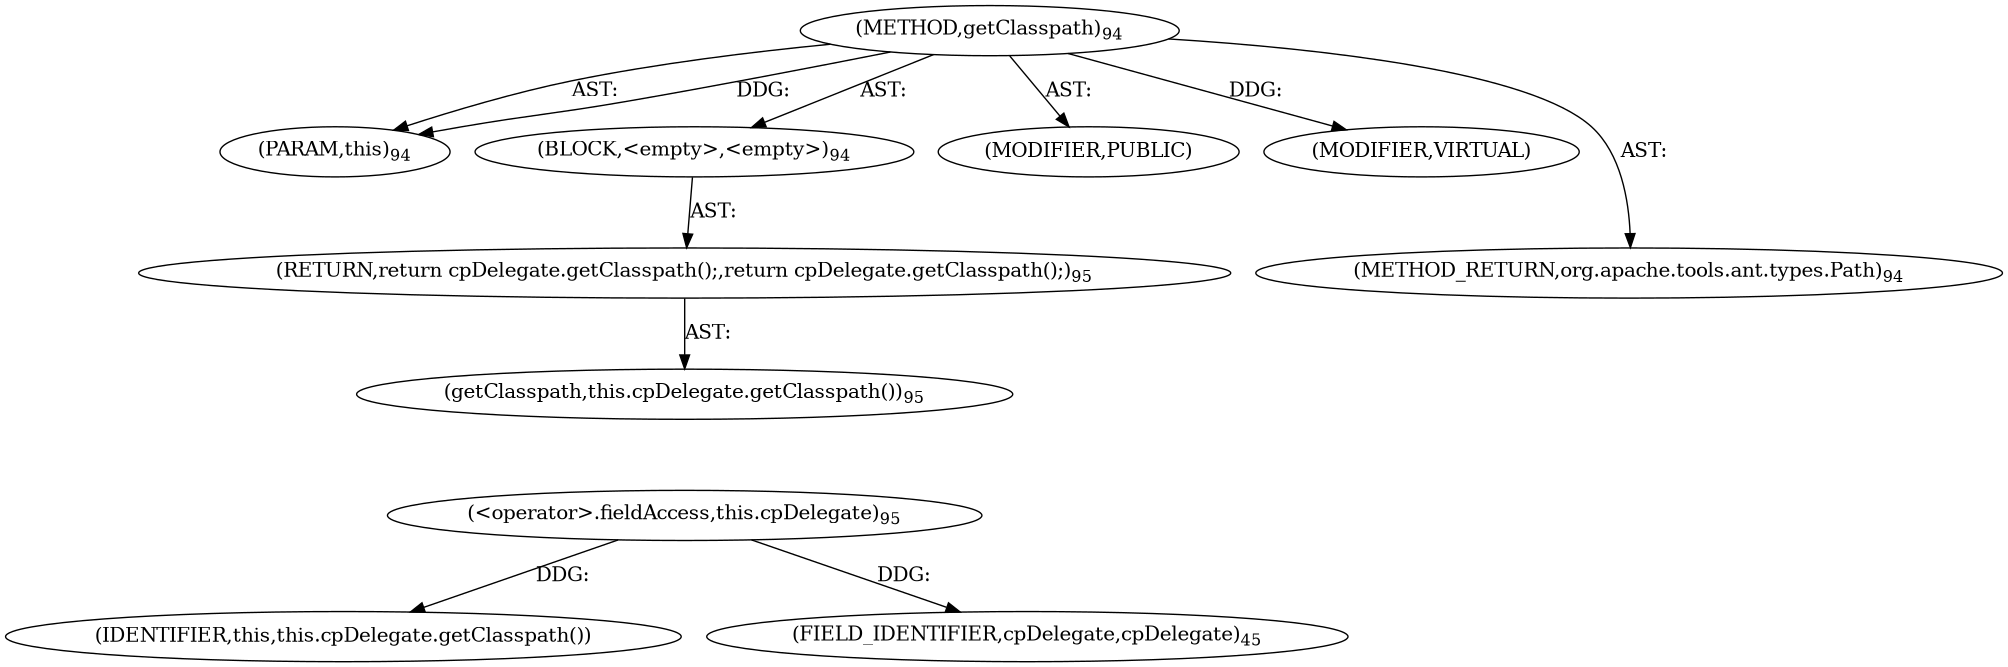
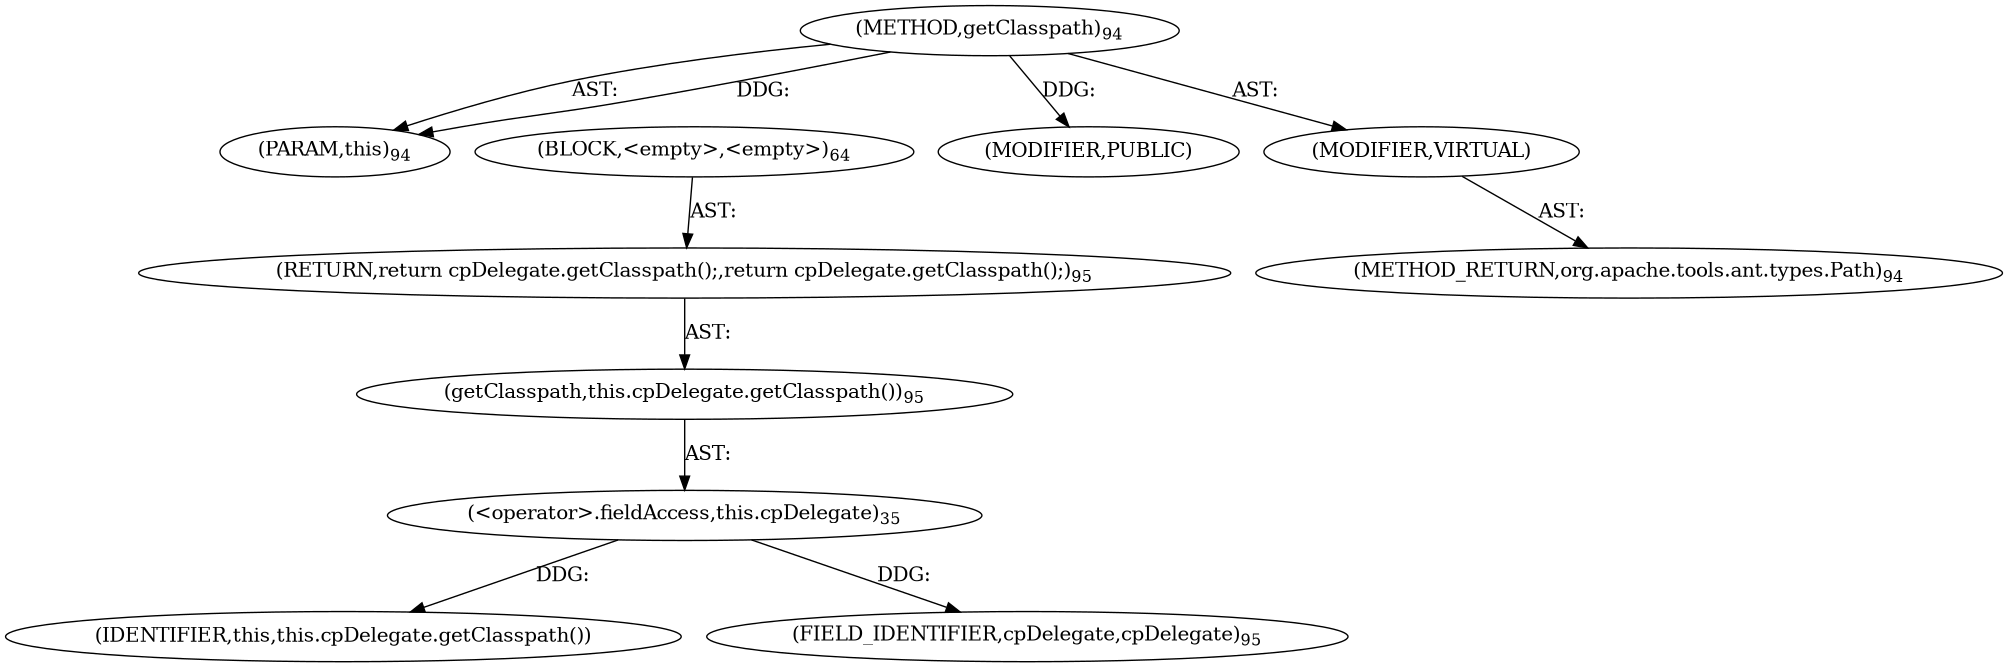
(1443, 71) -> (1519, 209)
(849, 88) -> none
(1072, 91) -> (1072, 91)
(1259, 91) -> (1259, 91)
(841, 150) -> (841, 150)
none -> (685, 448)
(891, 513) -> (891, 513)
(1252, 635) -> (1252, 635)
